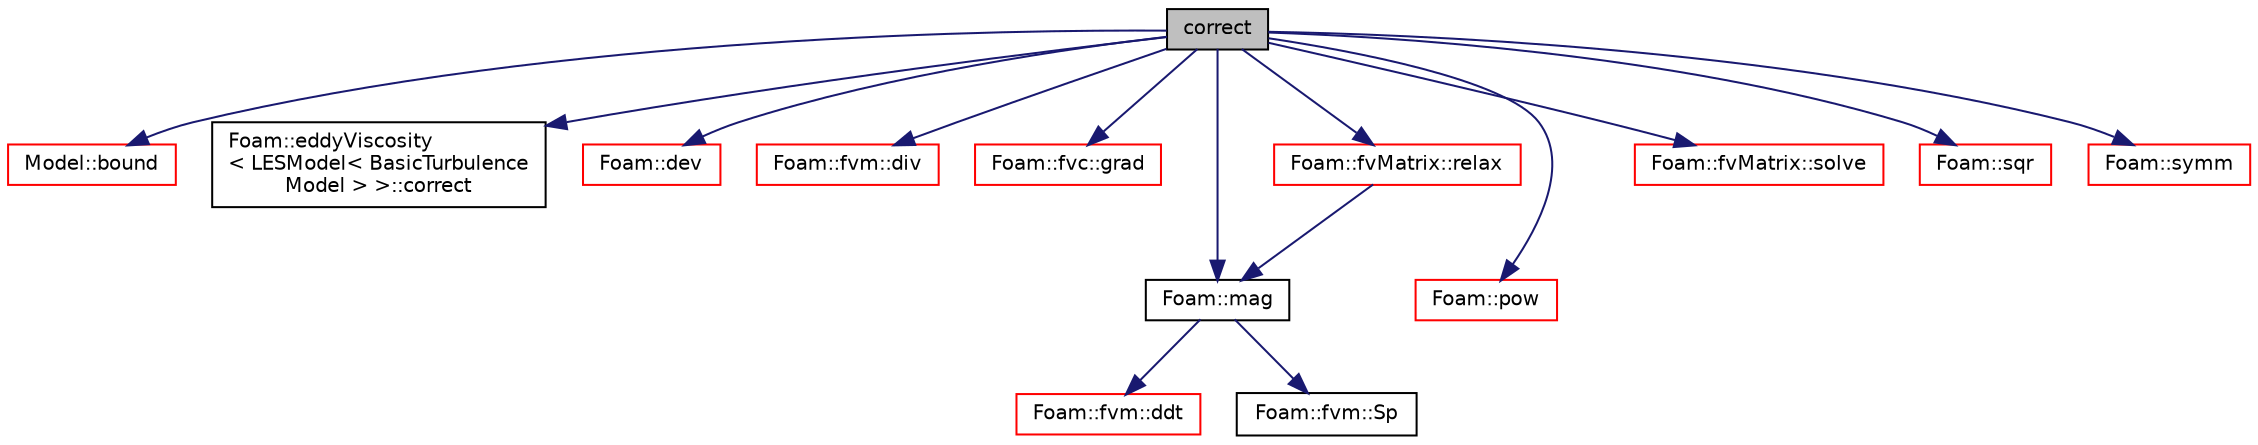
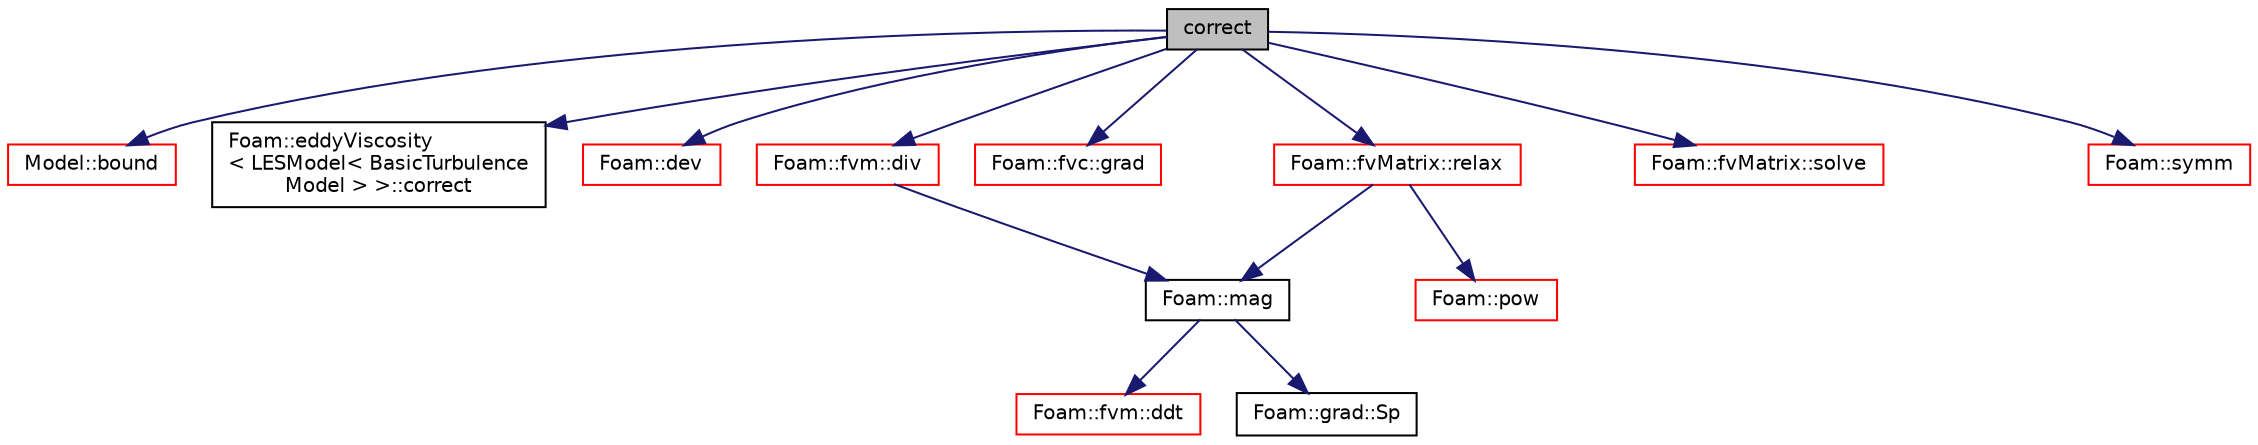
(1539, 122) -> (1436, 224)
(1218, 155) -> (1020, 230)
(1985, 165) -> none
(1327, 414) -> (1327, 414)
